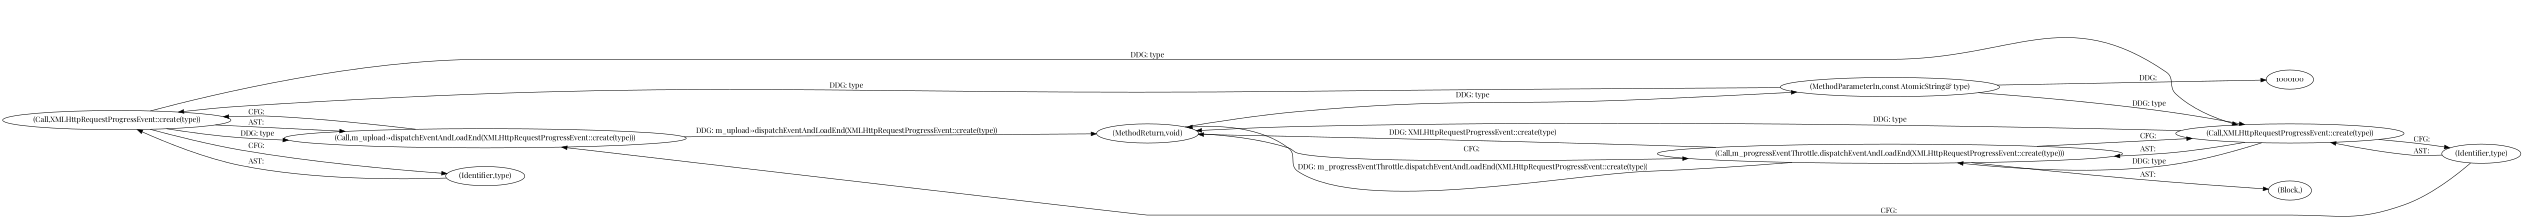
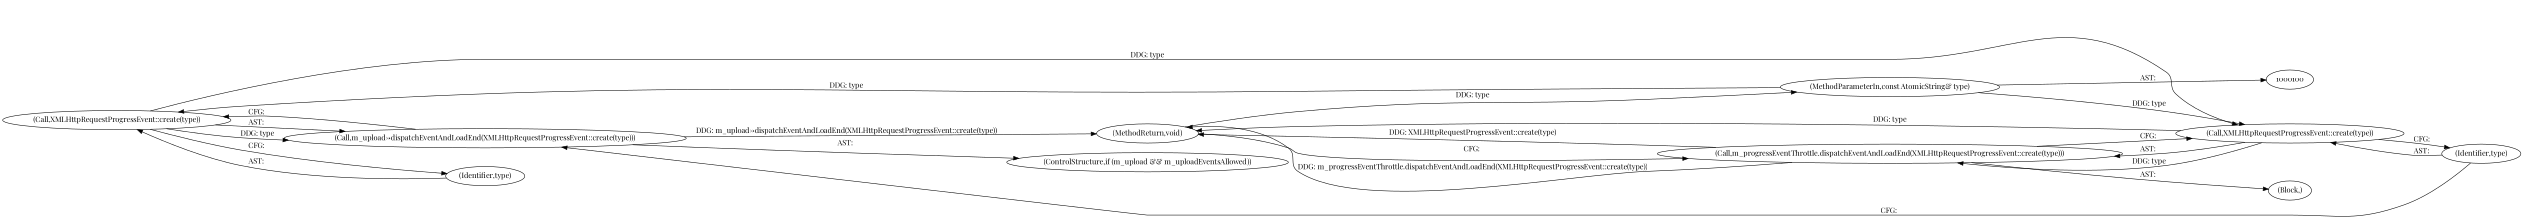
(2149, 78) -> (2149, 78)
none -> (1148, 162)
